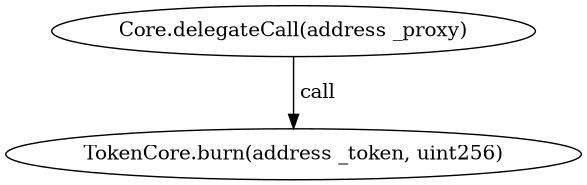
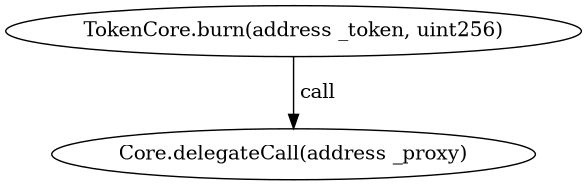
(294, 86) -> (294, 86)
